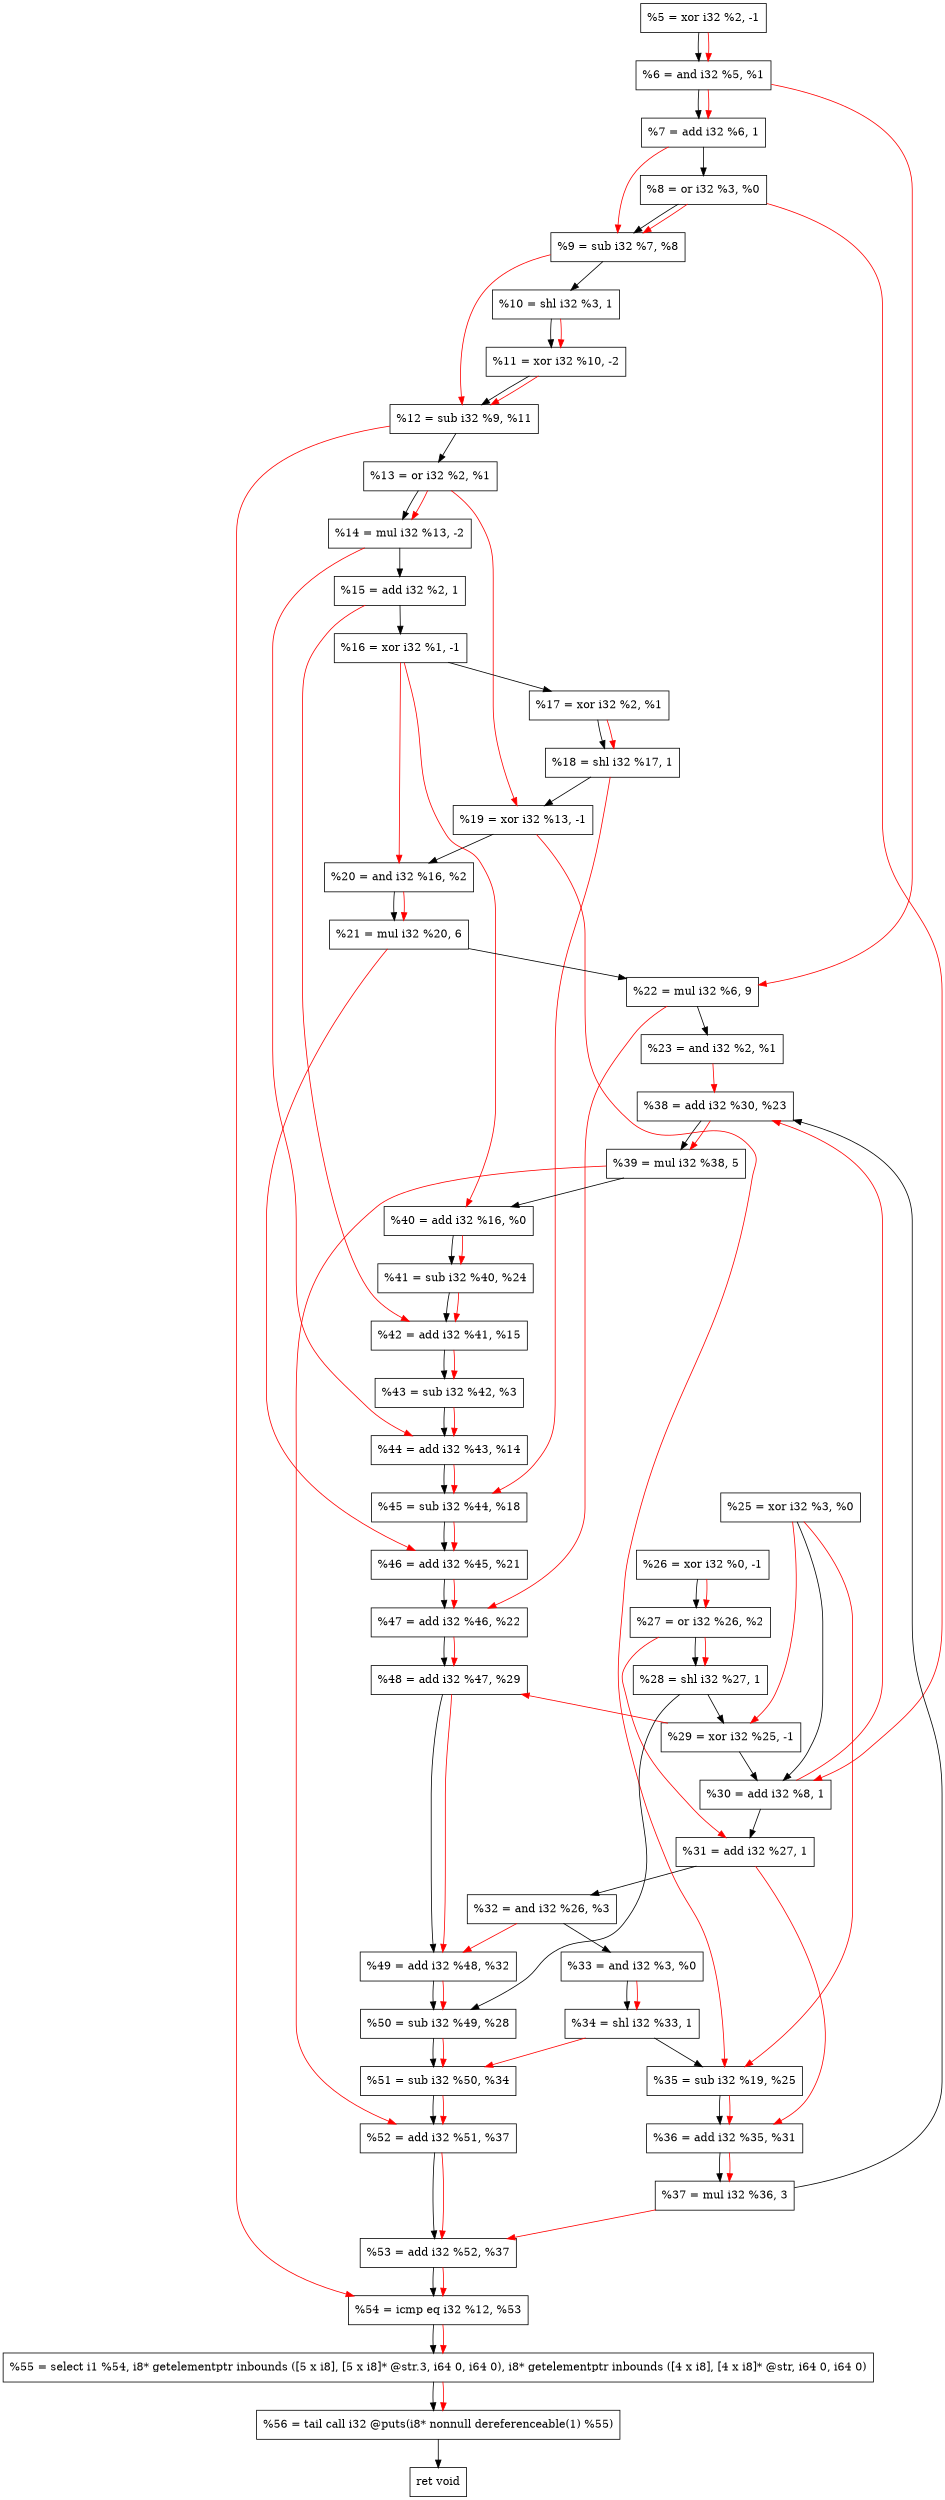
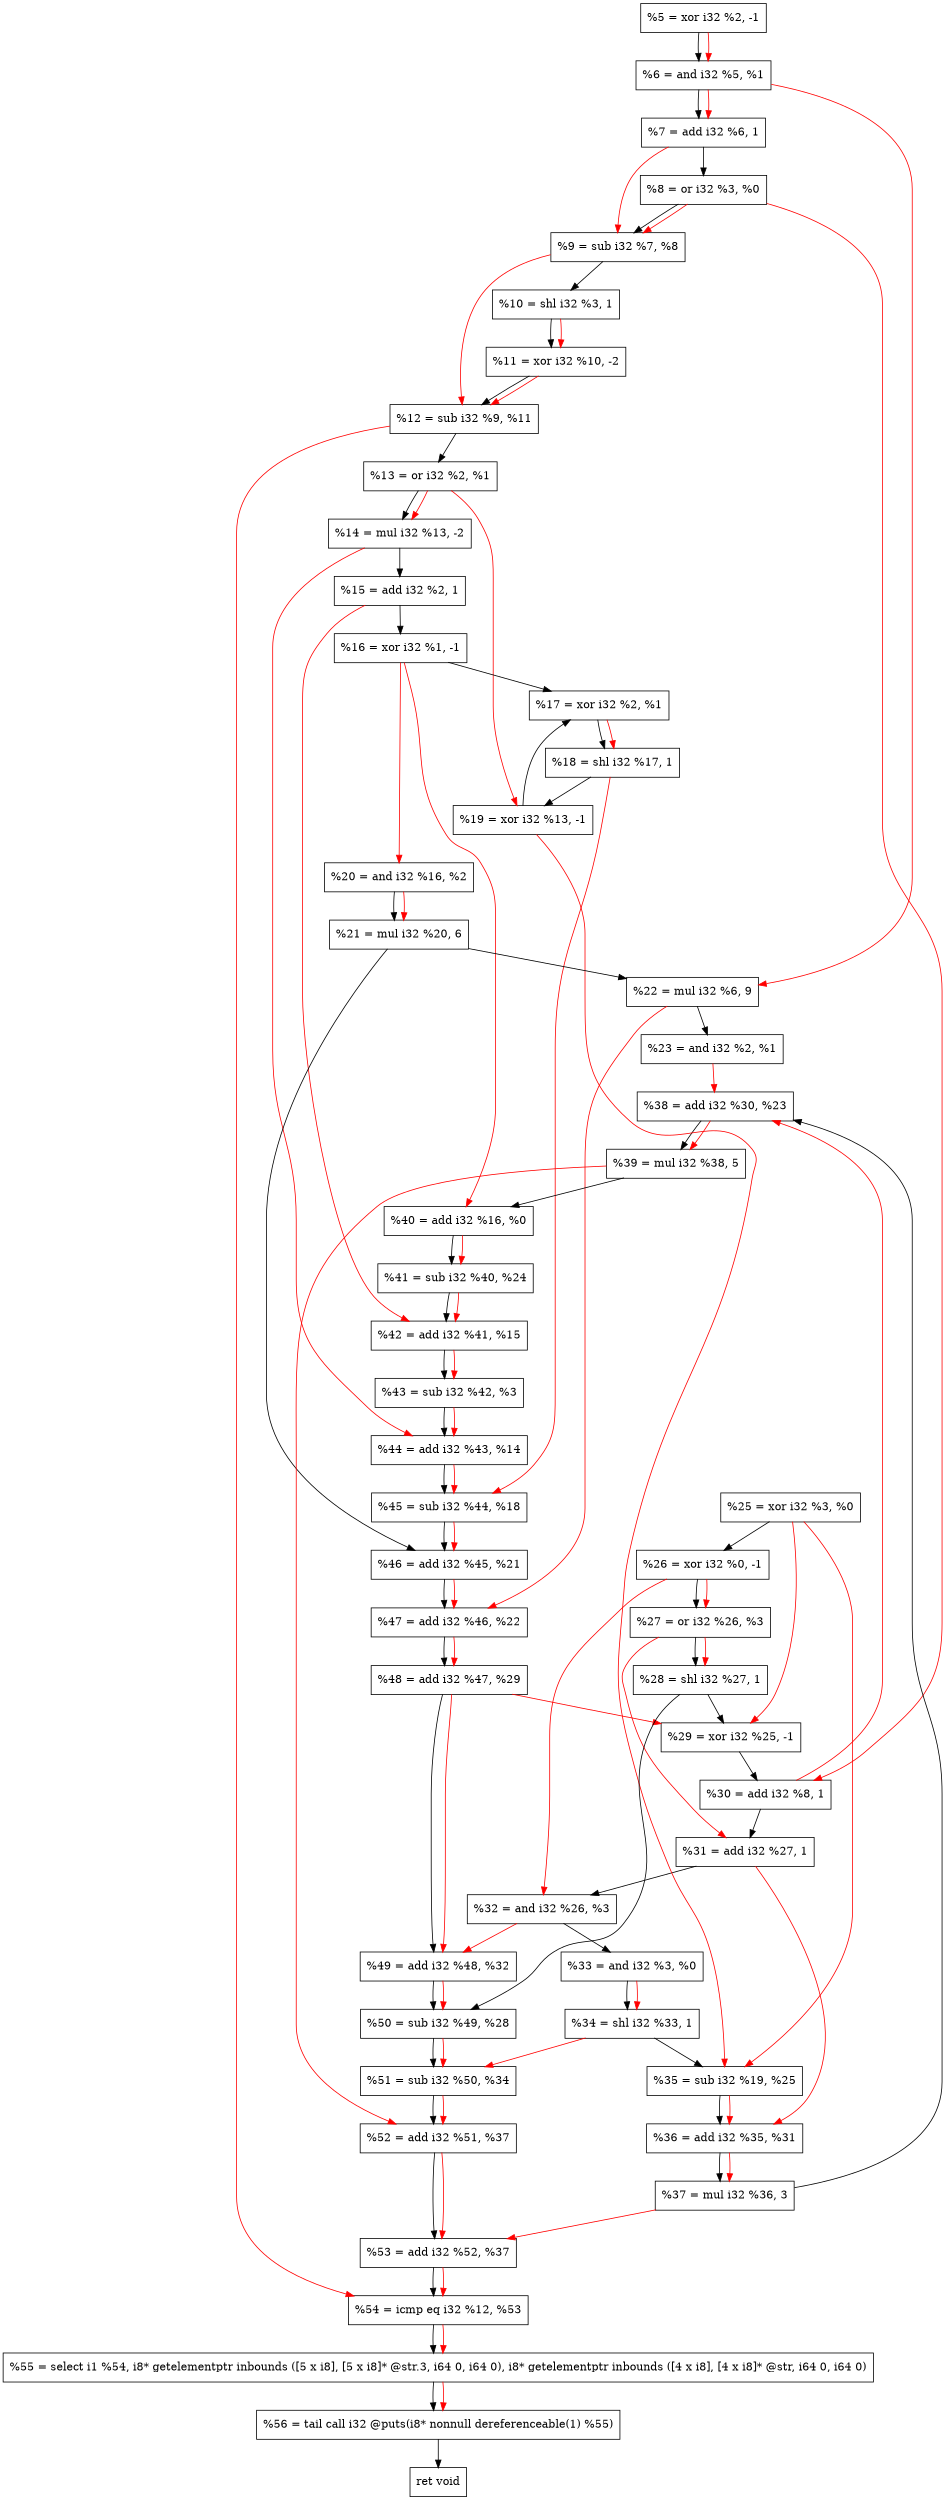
(469, 845) -> (532, 759)
(266, 1266) -> (266, 1266)
(700, 1622) -> (700, 1622)
(823, 1651) -> (750, 1534)
none -> (552, 1708)
(599, 1709) -> (583, 1708)
